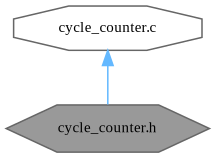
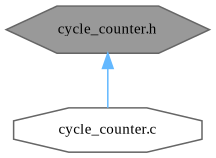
(108, 85) -> (108, 88)
